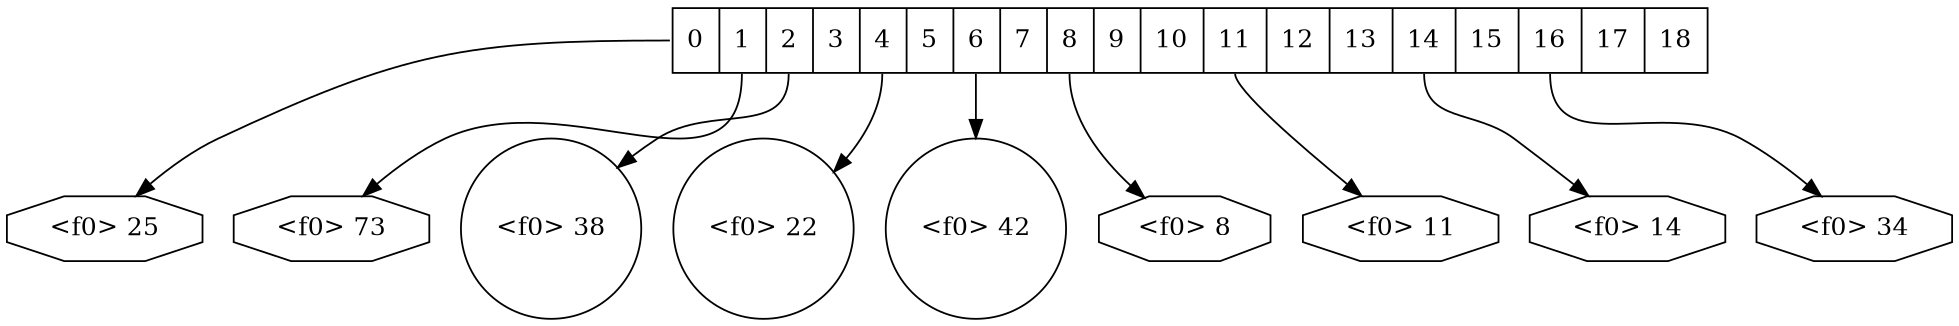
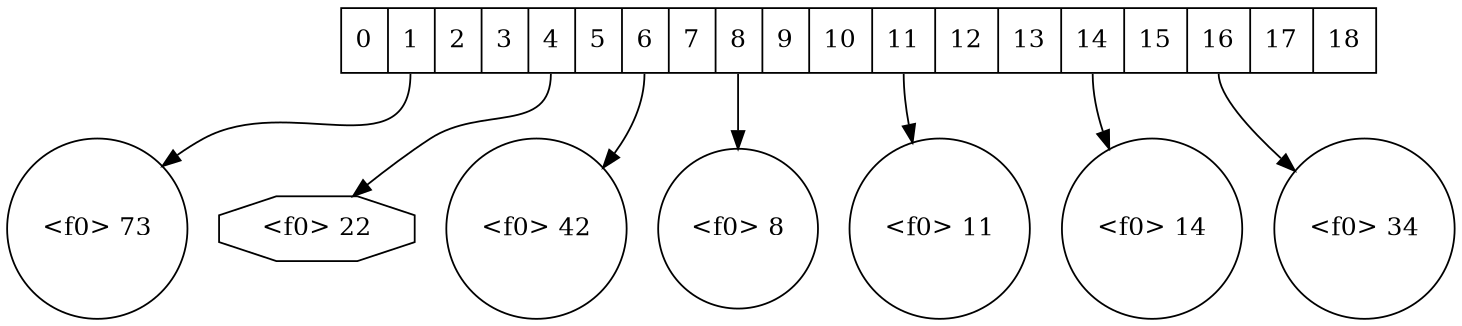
(105, 229) -> none
(332, 229) -> (97, 229)
(551, 229) -> none
(764, 229) -> (317, 229)
(1185, 229) -> (738, 229)
(1401, 229) -> (940, 229)
(1628, 229) -> (1152, 229)
(1854, 229) -> (1364, 229)
